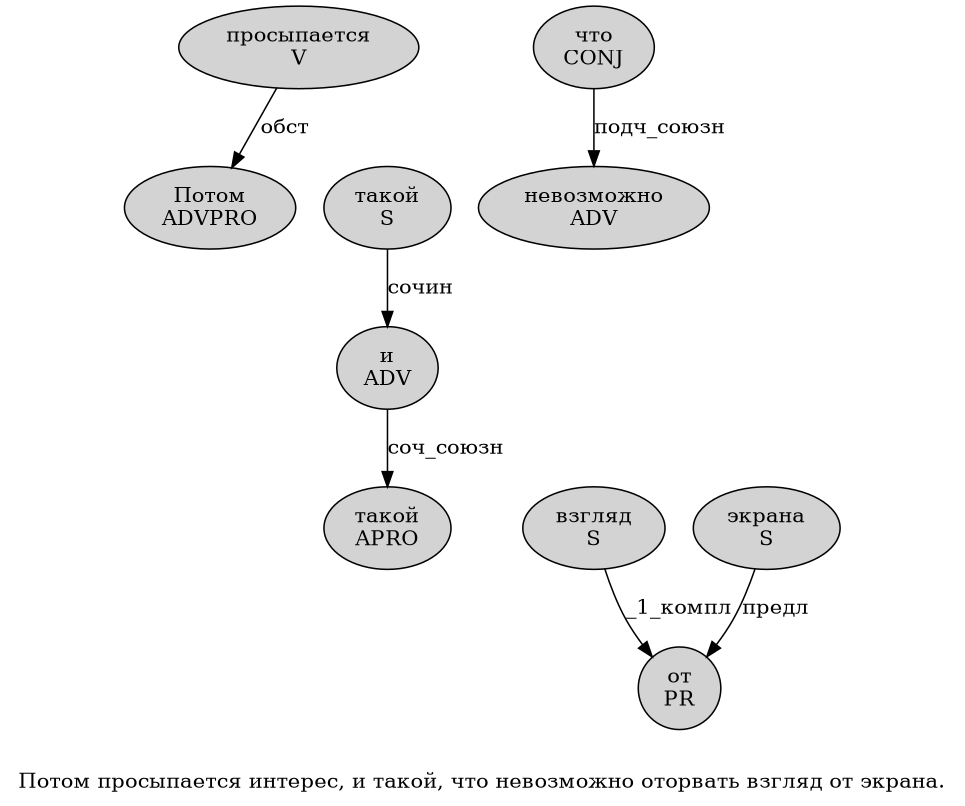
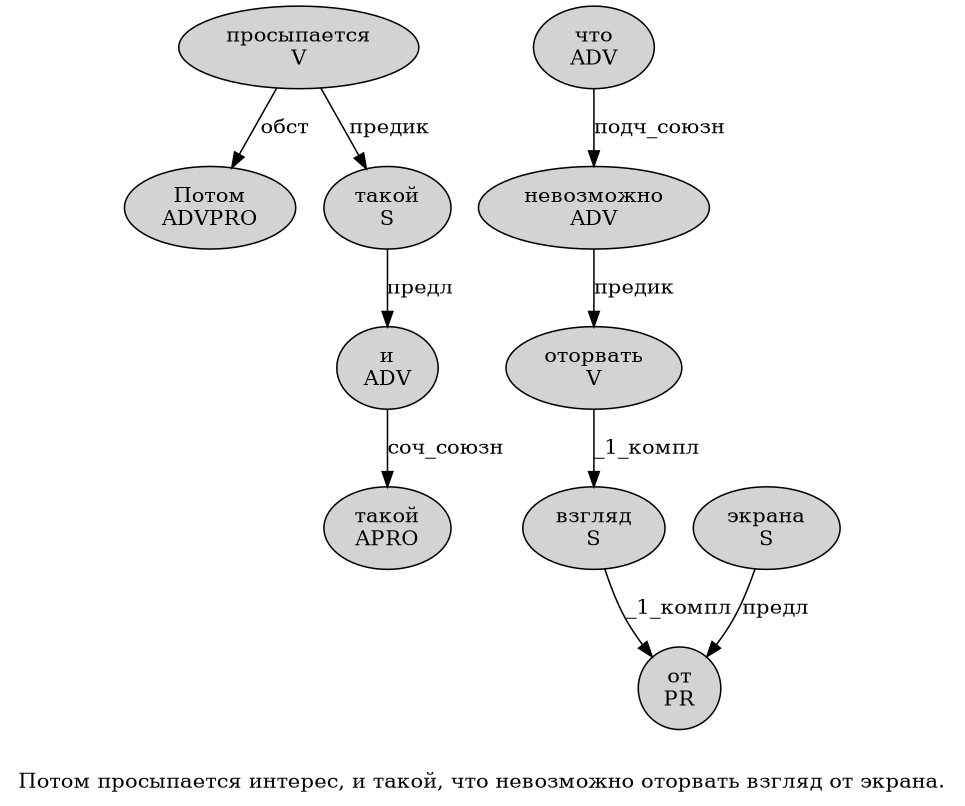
(594, 47) -> (594, 47)
none -> (340, 121)
(420, 288) -> (420, 288)
none -> (594, 368)
